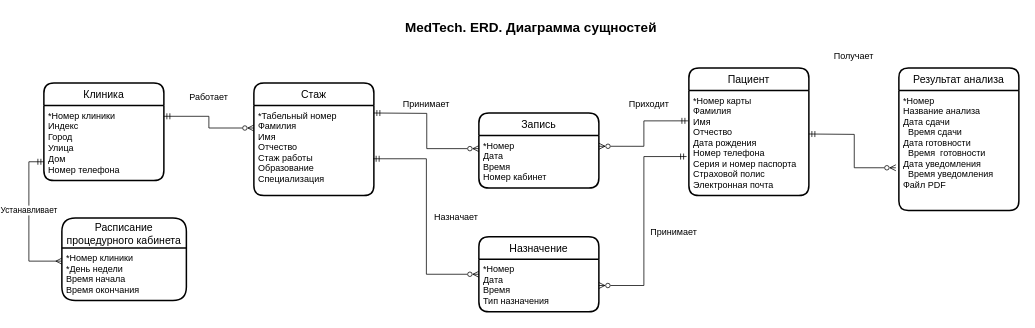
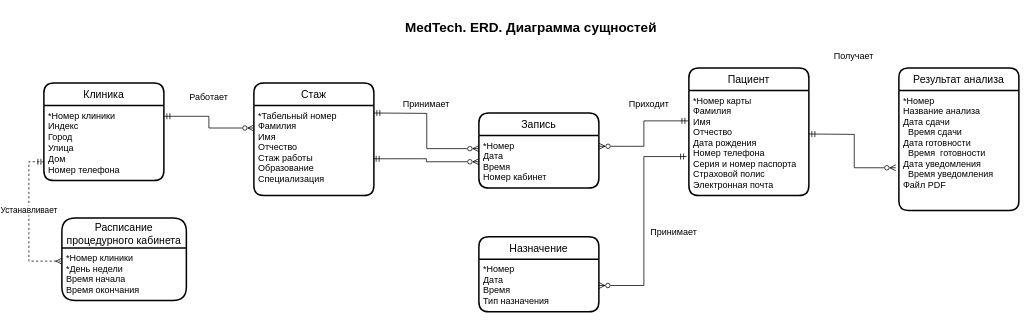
(456, 214) -> none
(426, 236) -> (445, 162)
(29, 251) -> (29, 251)
